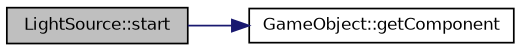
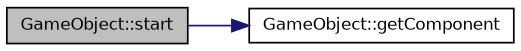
(97, 26) -> (97, 26)
